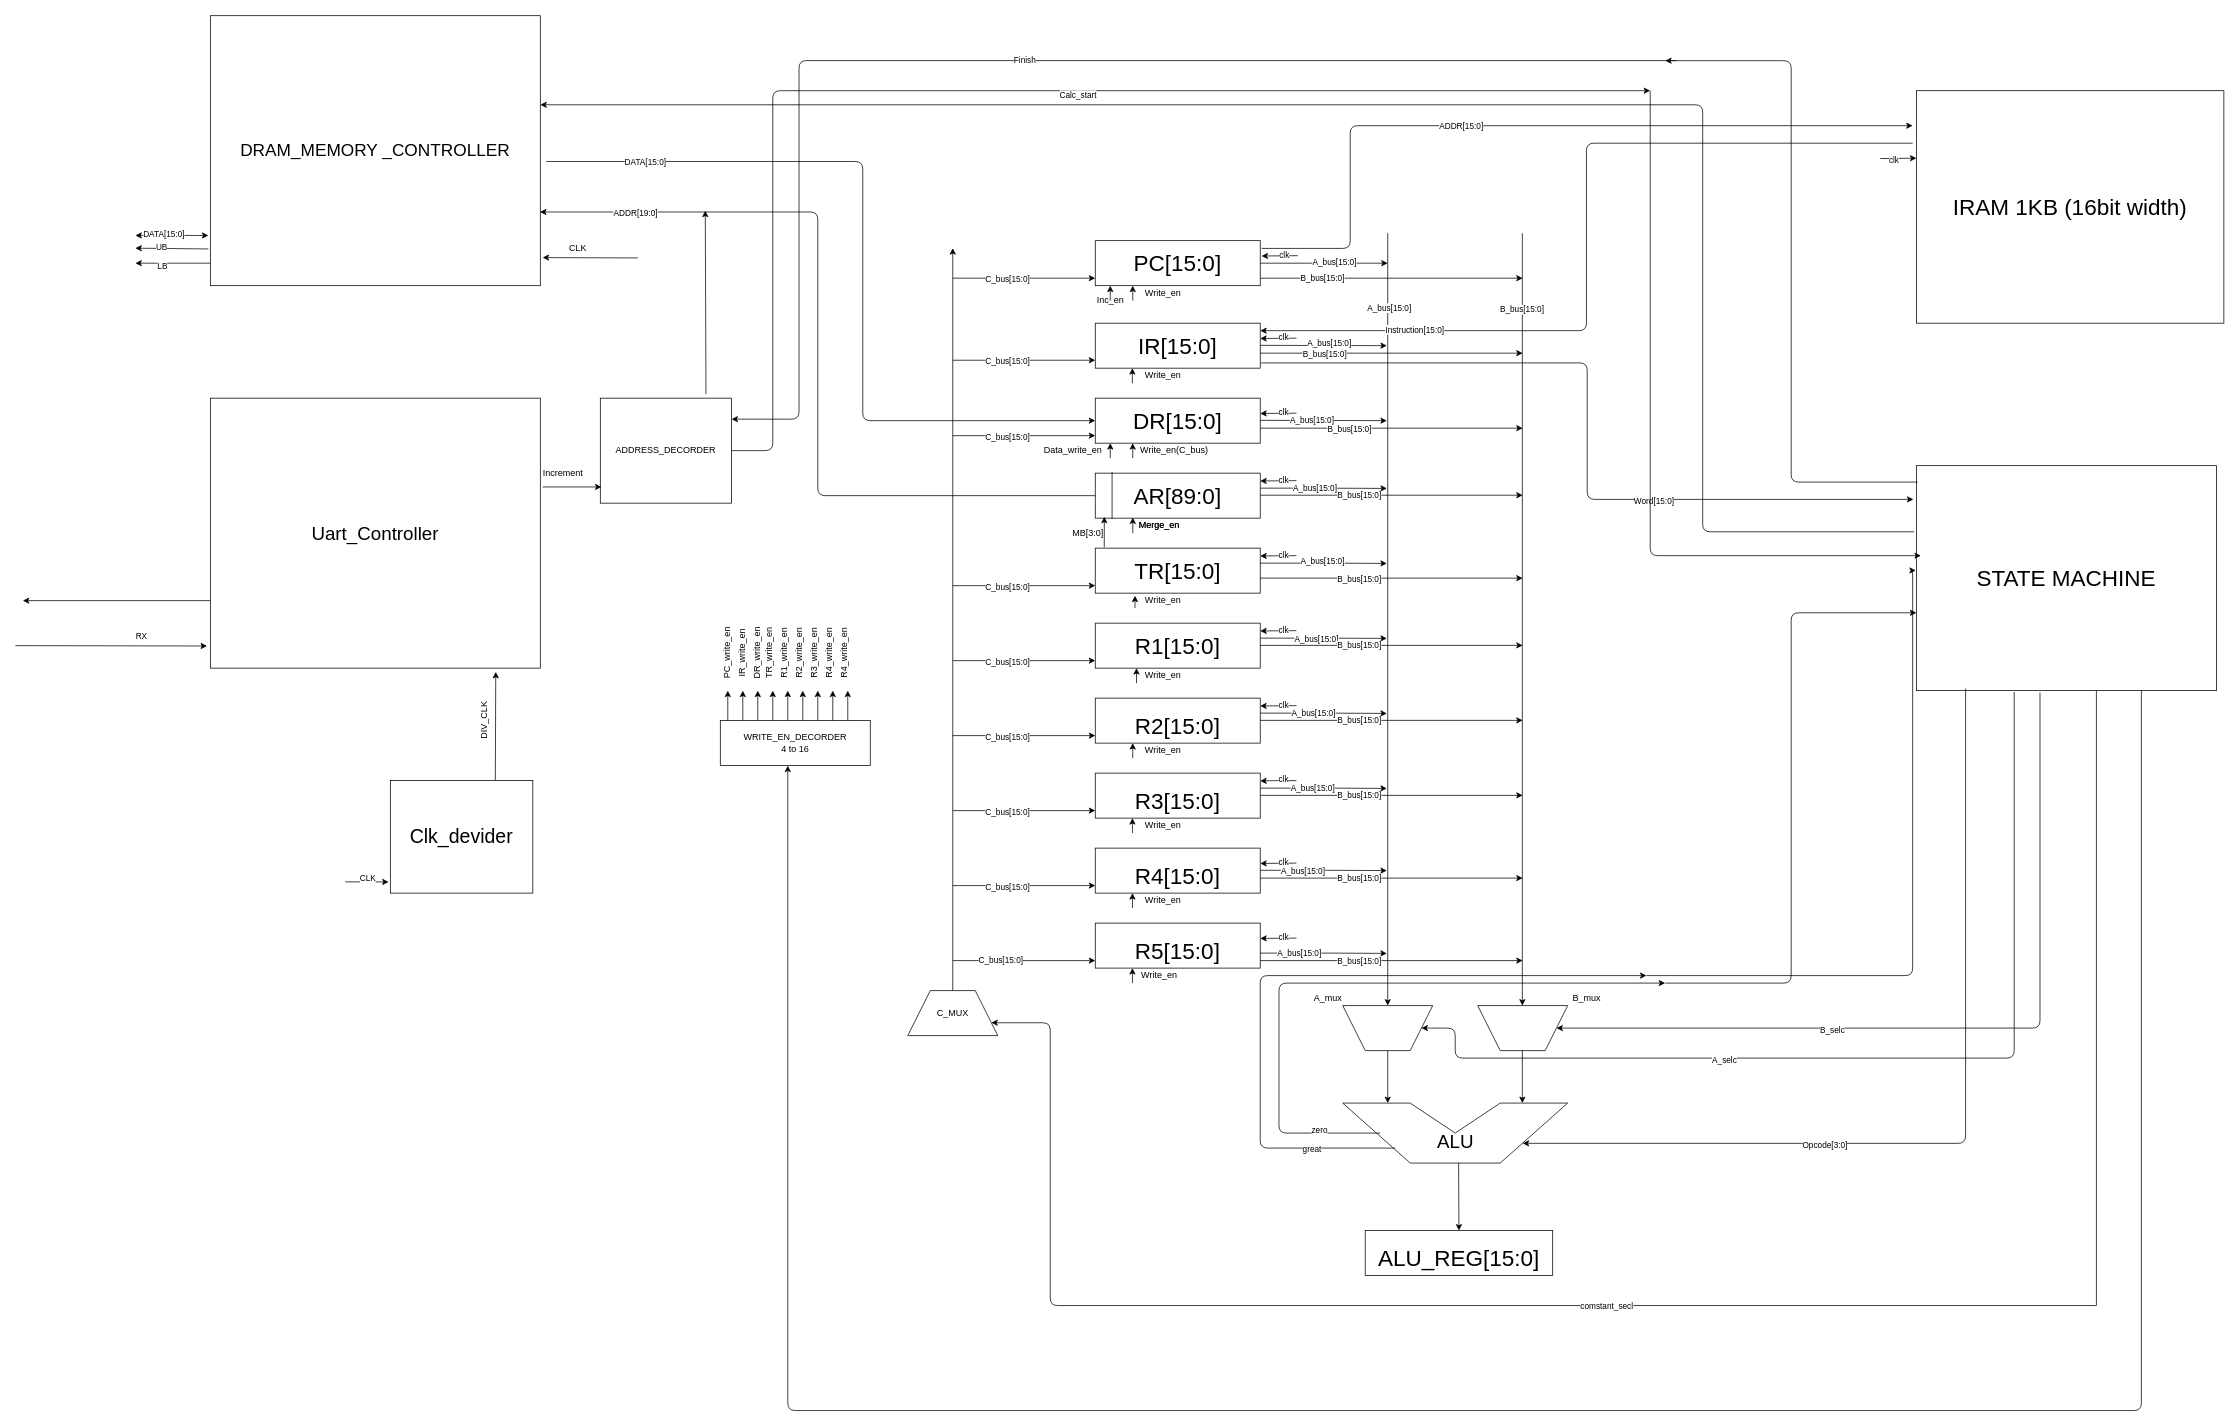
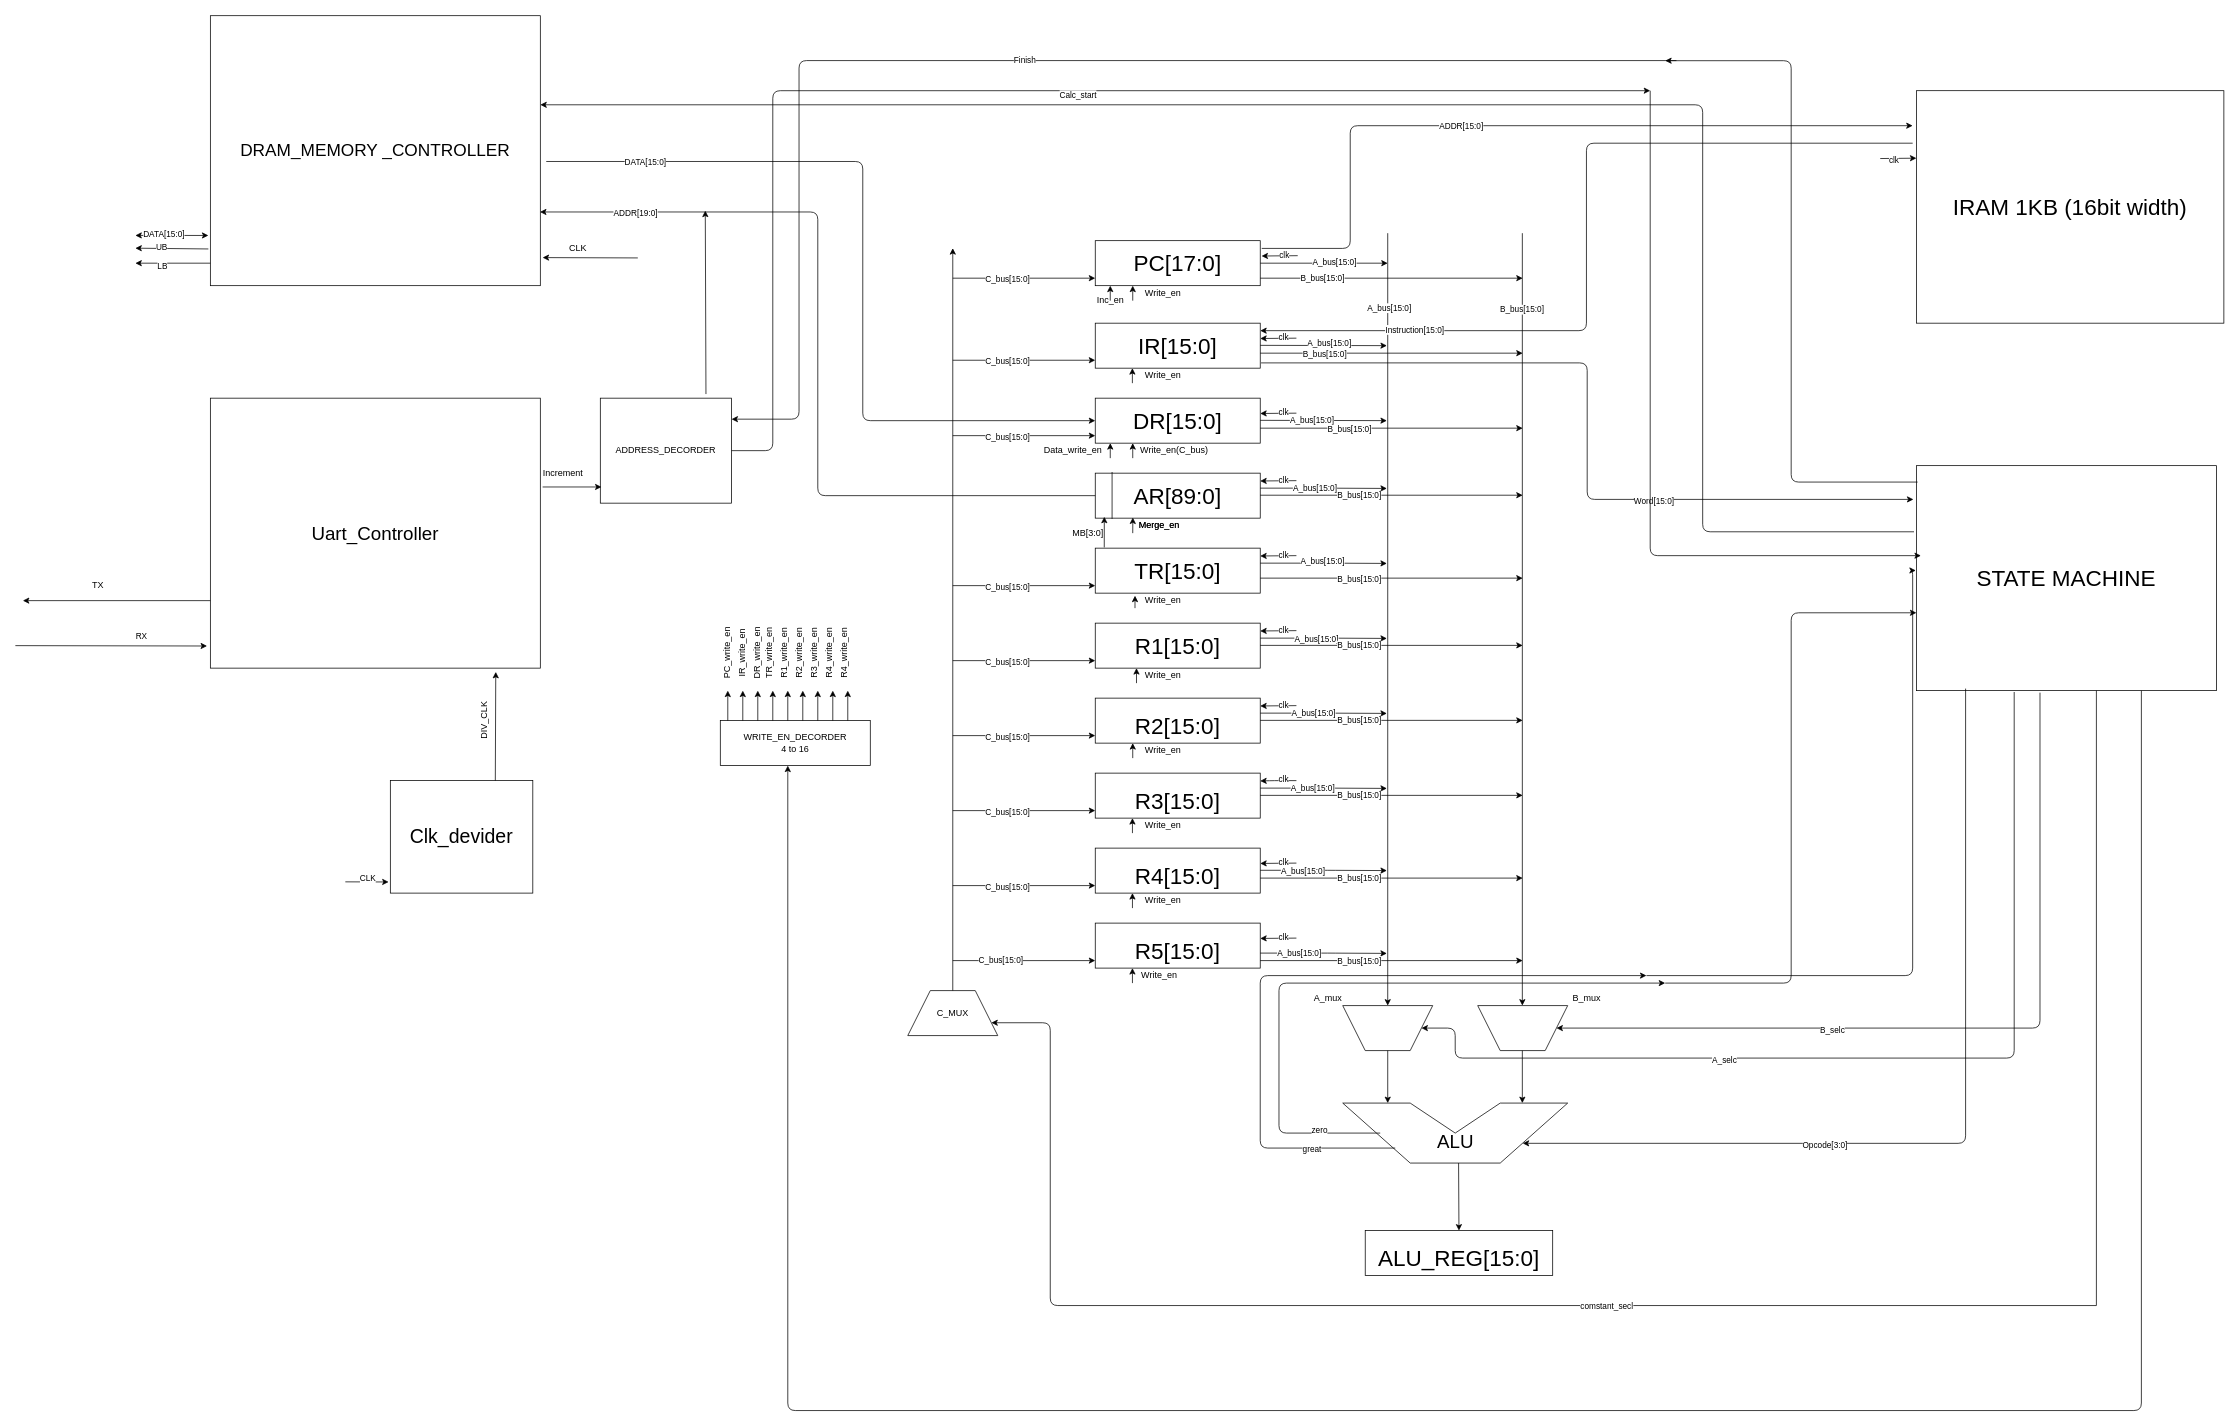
(1178, 263) -> (1178, 263)
none -> (98, 585)
